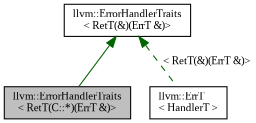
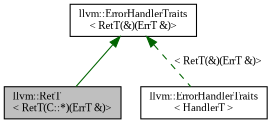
(67, 103) -> (63, 103)
(188, 103) -> (204, 103)
